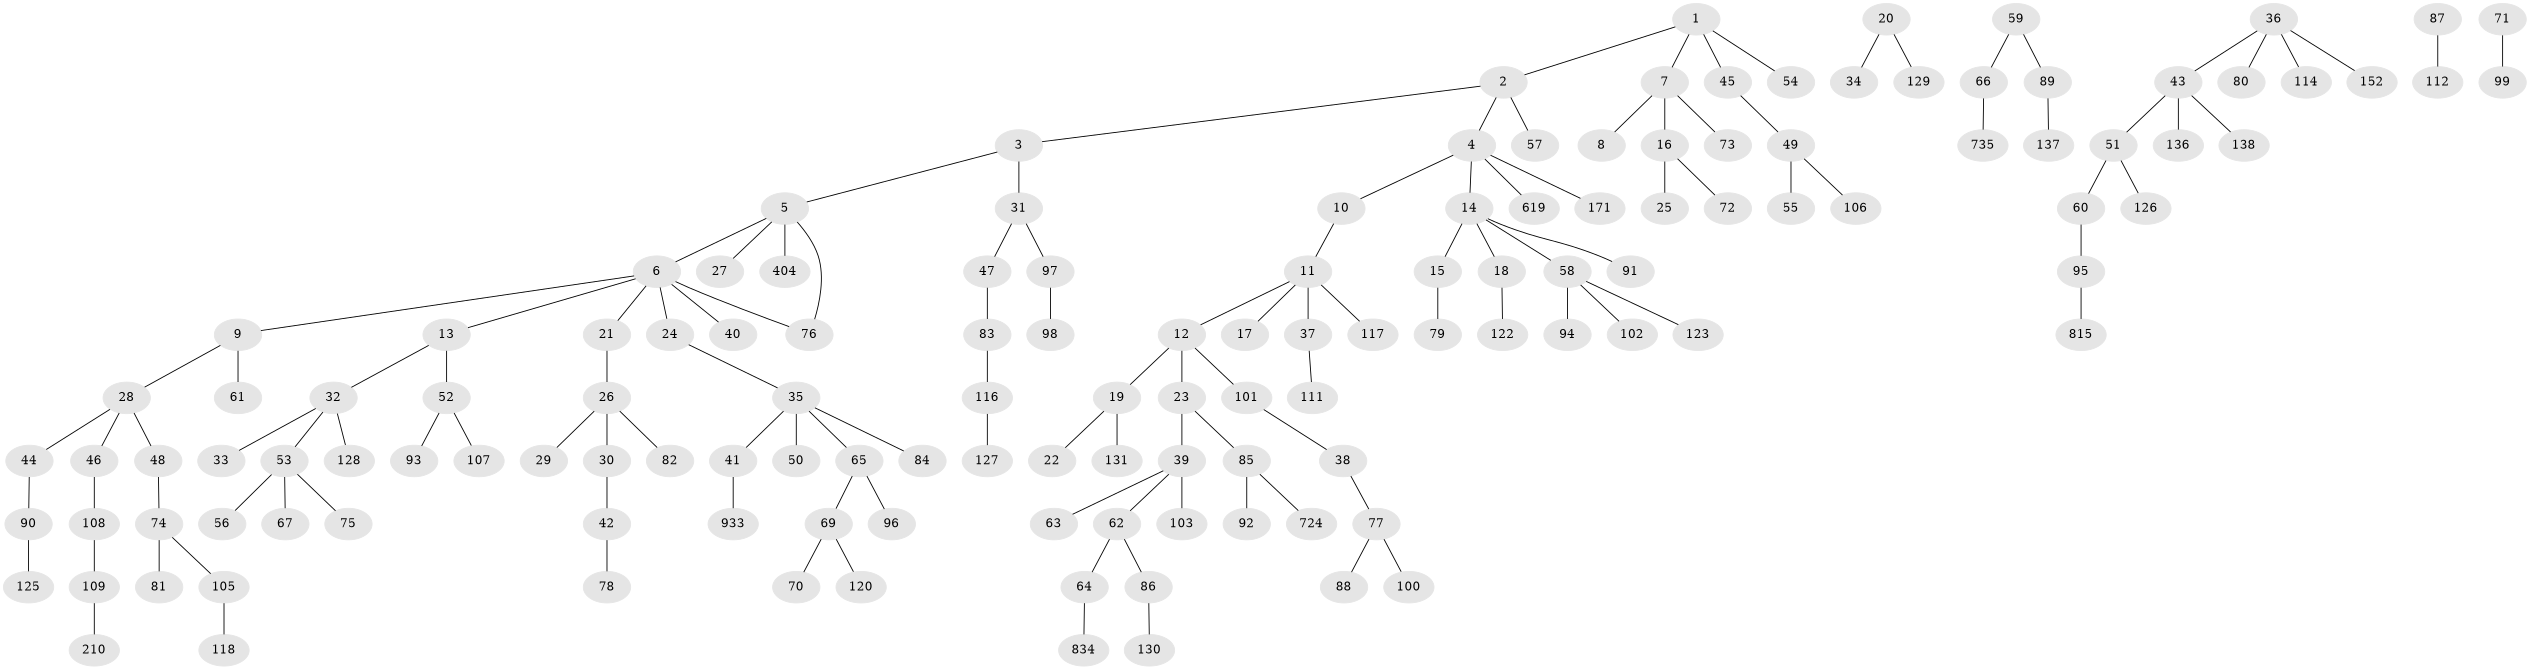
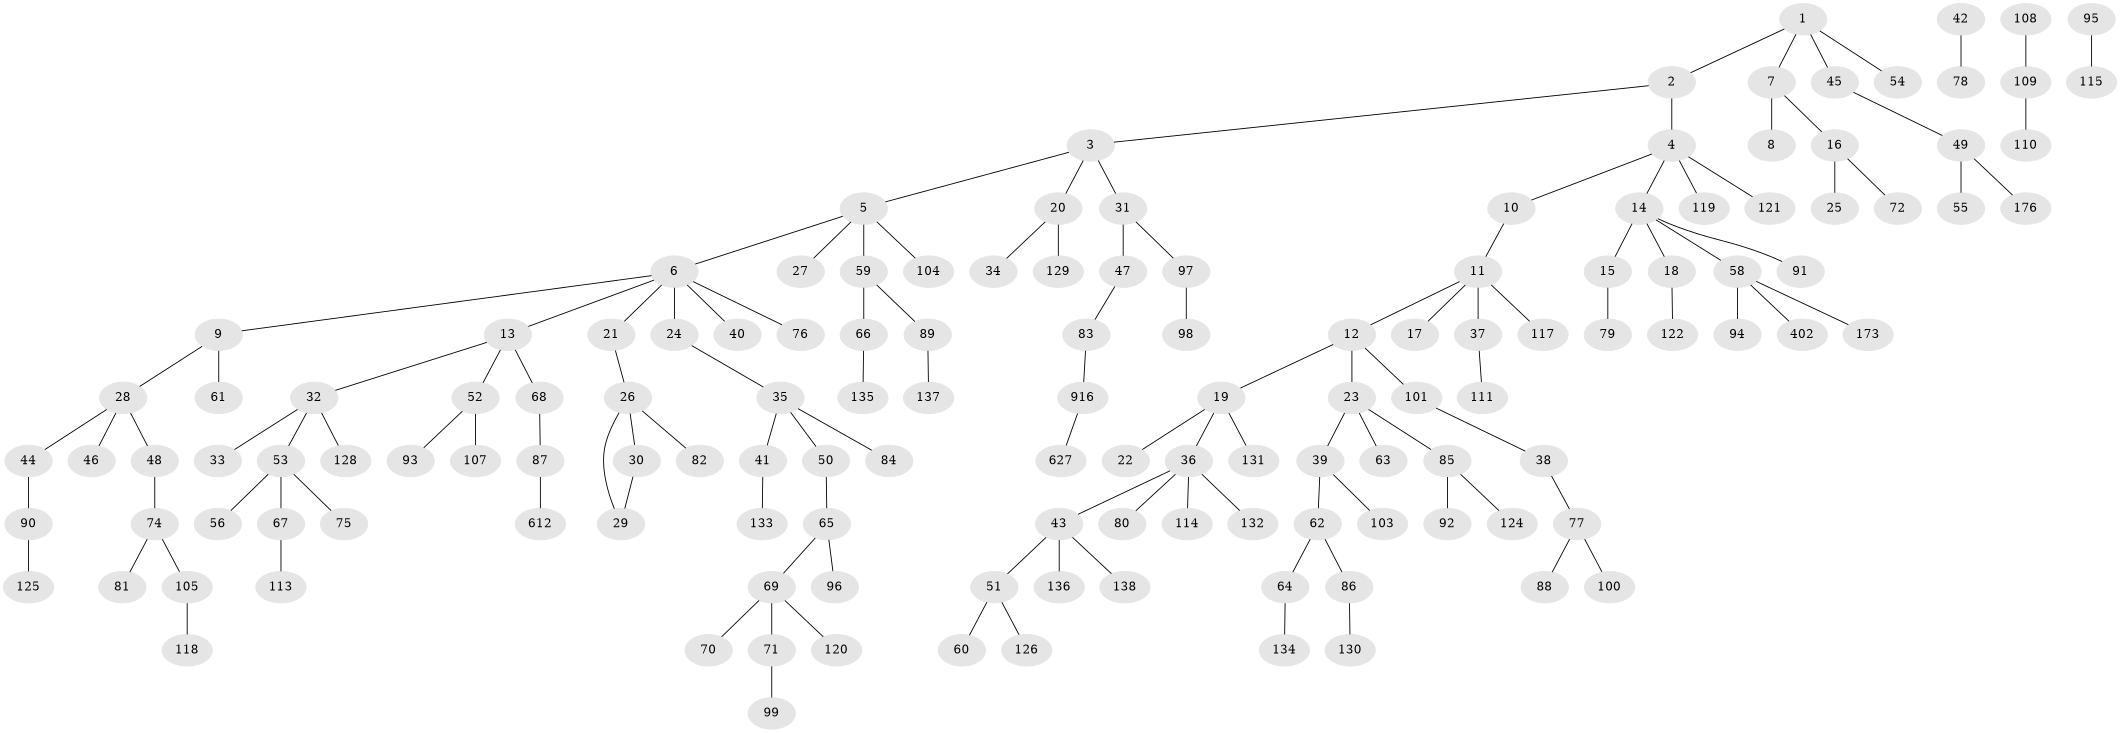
(2372, 82) -> (1253, 524)
(2438, 82) -> (540, 524)
(1535, 145) -> none
(1728, 145) -> none
(1983, 145) -> (863, 398)
none -> (1074, 177)
(1534, 209) -> (1704, 209)
(1600, 209) -> (1770, 209)
(1856, 209) -> (2026, 209)
(2081, 240) -> none
(821, 268) -> (864, 240)
(785, 272) -> (929, 272)
(1632, 335) -> (1802, 335)
(1698, 335) -> (1868, 335)
(2081, 335) -> (2092, 82)
none -> (540, 398)
(987, 398) -> (1083, 398)
(828, 429) -> (827, 493)
none -> (1205, 429)
(987, 461) -> (1061, 461)
(94, 493) -> none
(607, 493) -> (629, 493)
(1118, 493) -> (1368, 429)
(733, 524) -> (762, 524)
(1312, 524) -> (1512, 524)
none -> (281, 587)
none -> (772, 619)
(94, 650) -> (2026, 145)
(1084, 650) -> (1284, 650)
